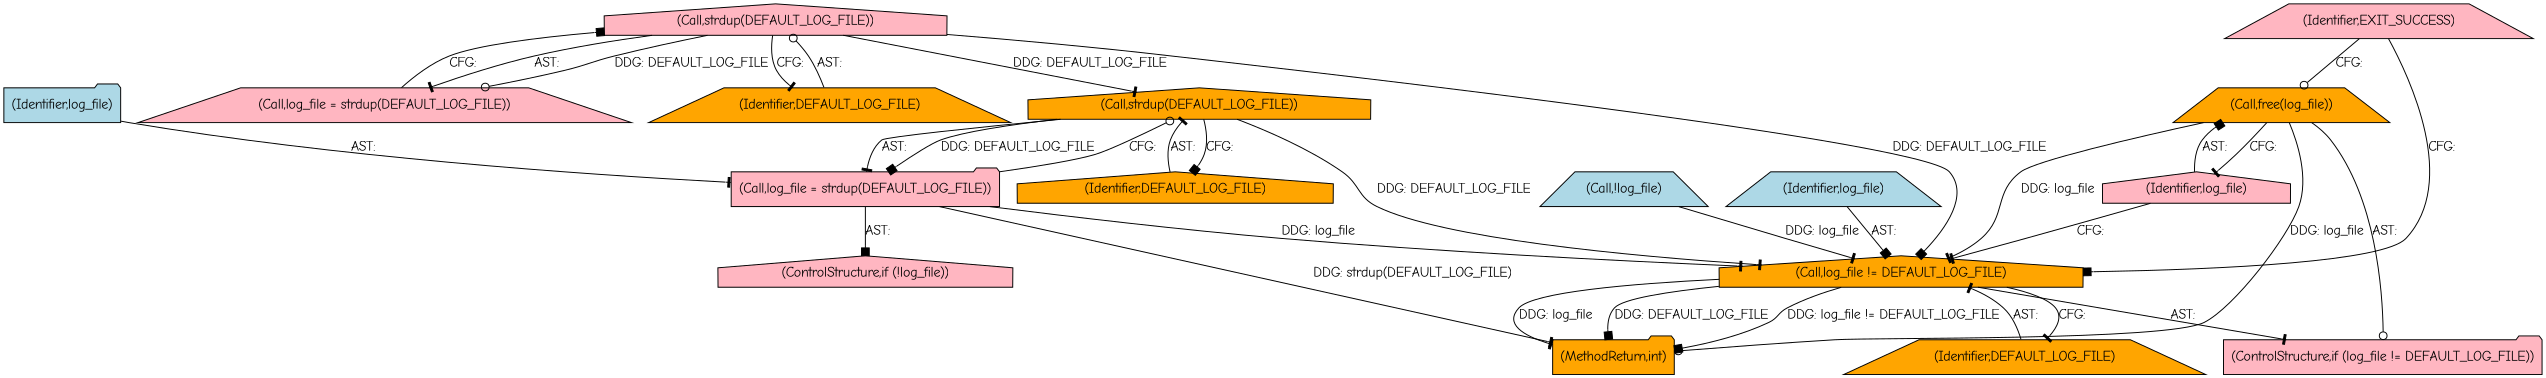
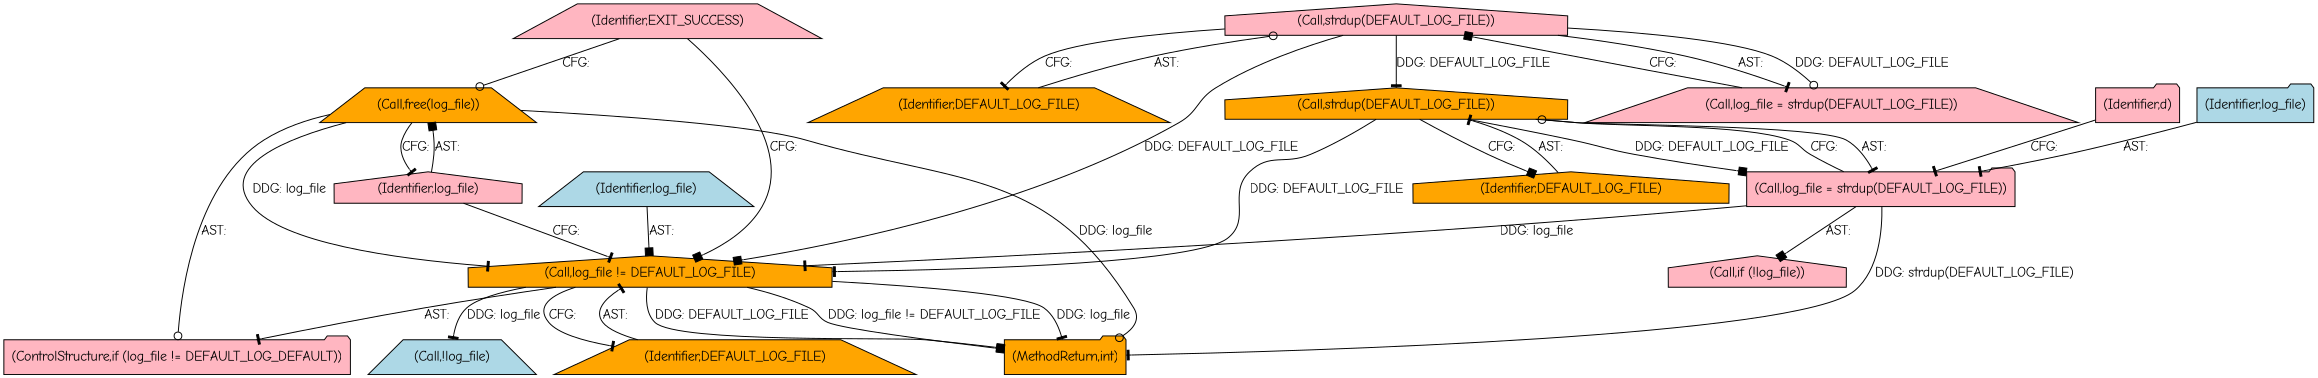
none -> (2138, 105)
(1764, 232) -> (469, 306)
(865, 273) -> (1757, 273)
(2383, 357) -> (177, 357)
